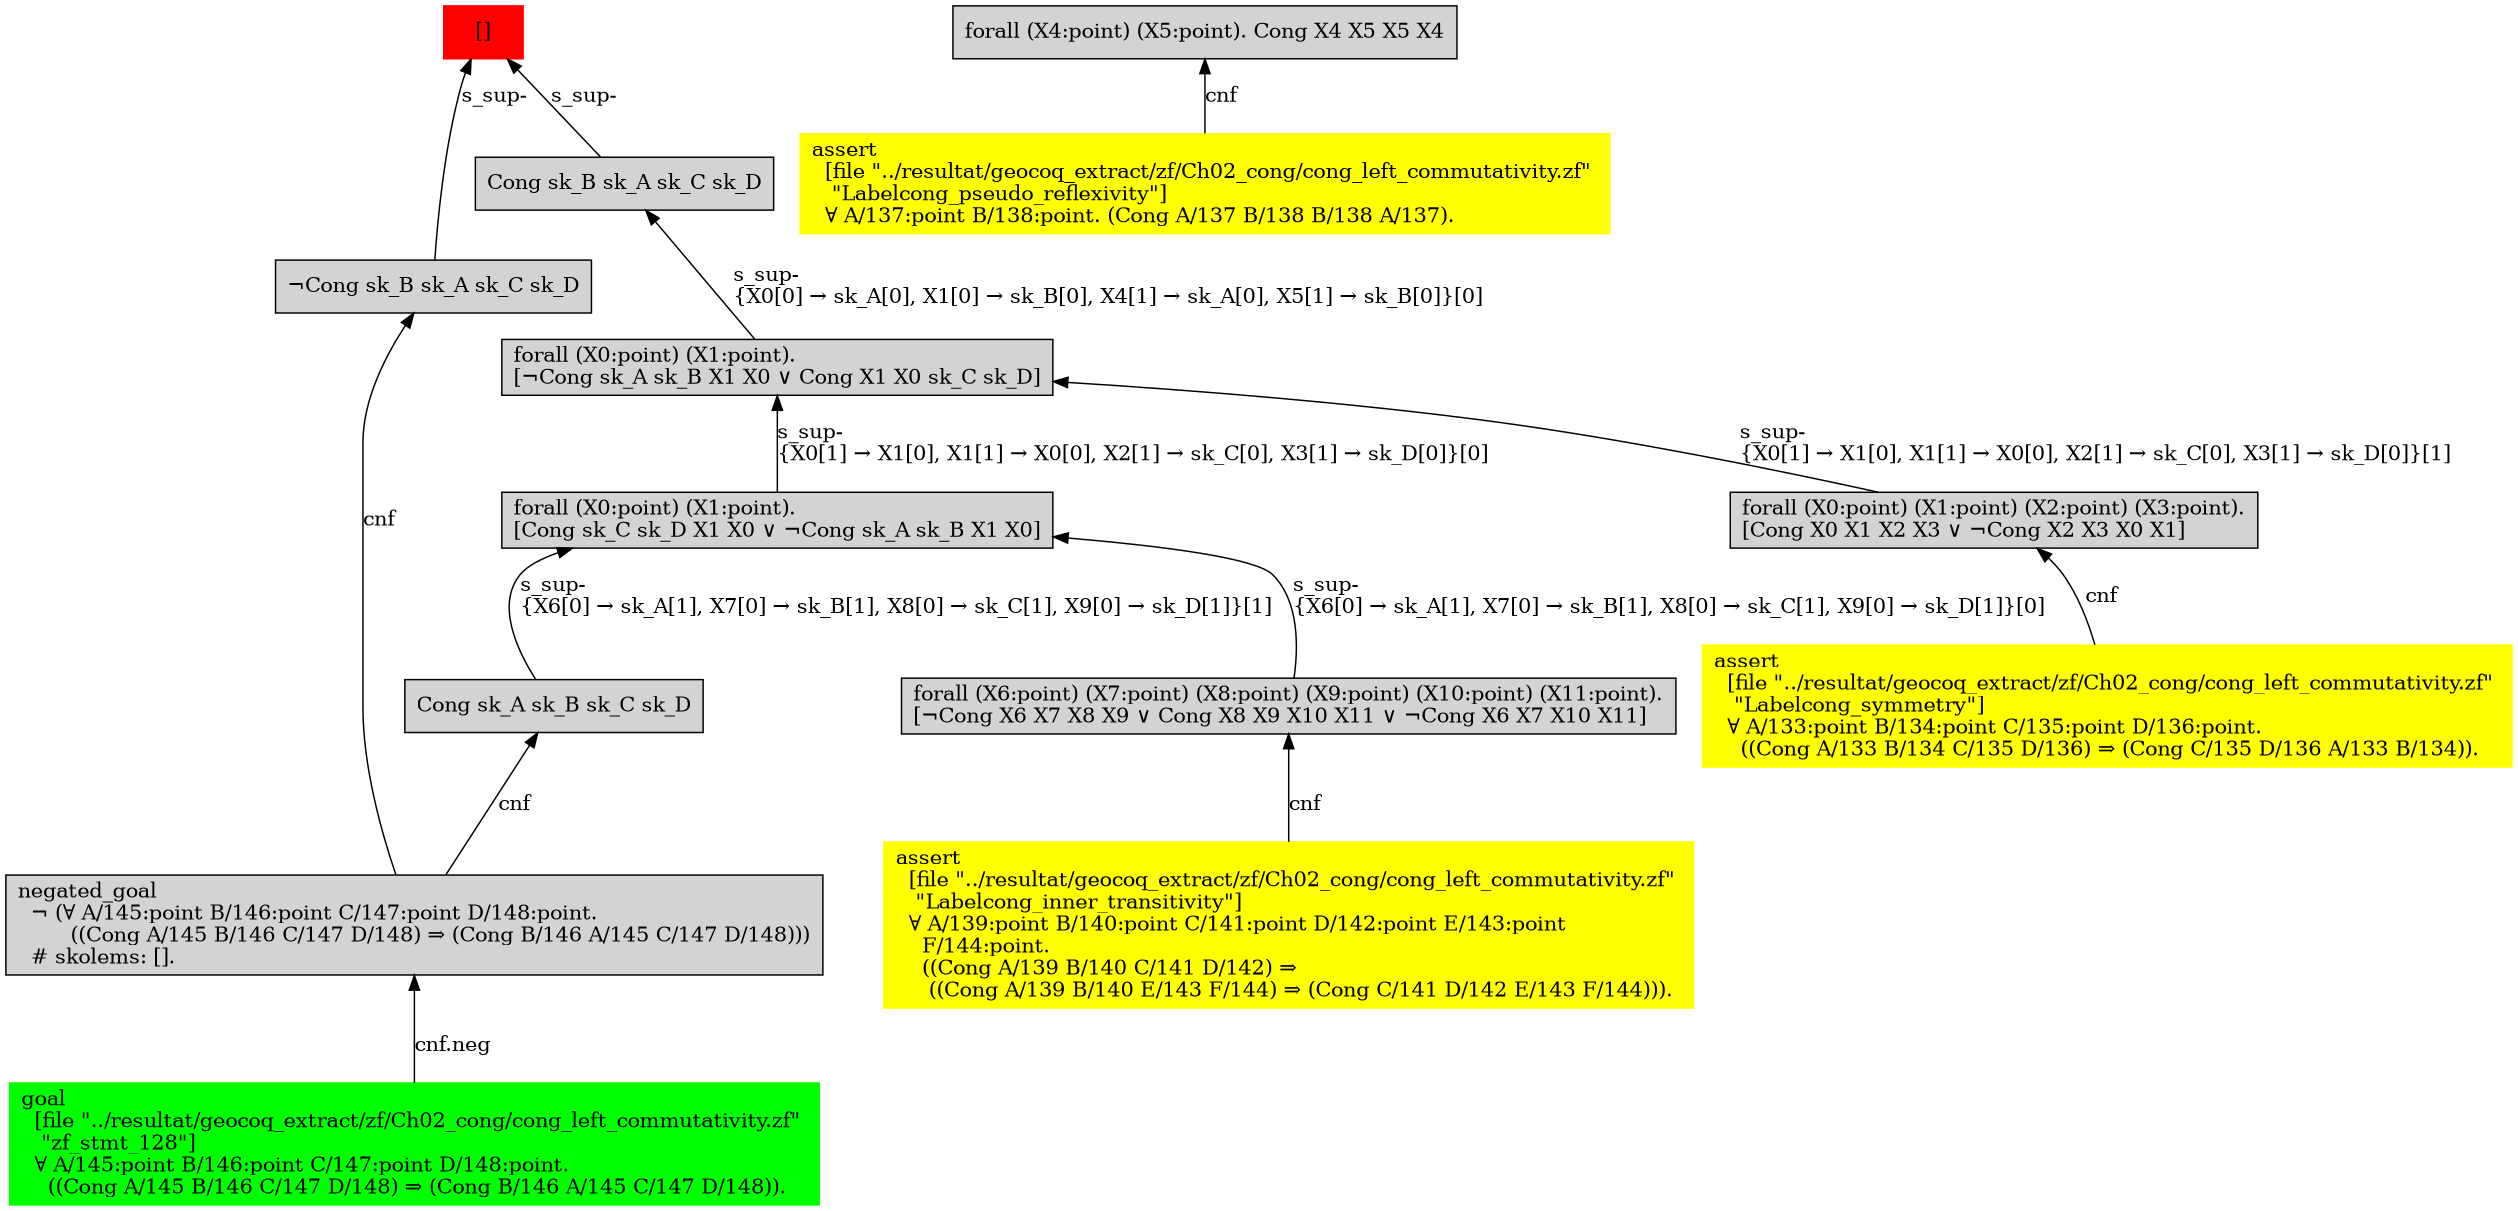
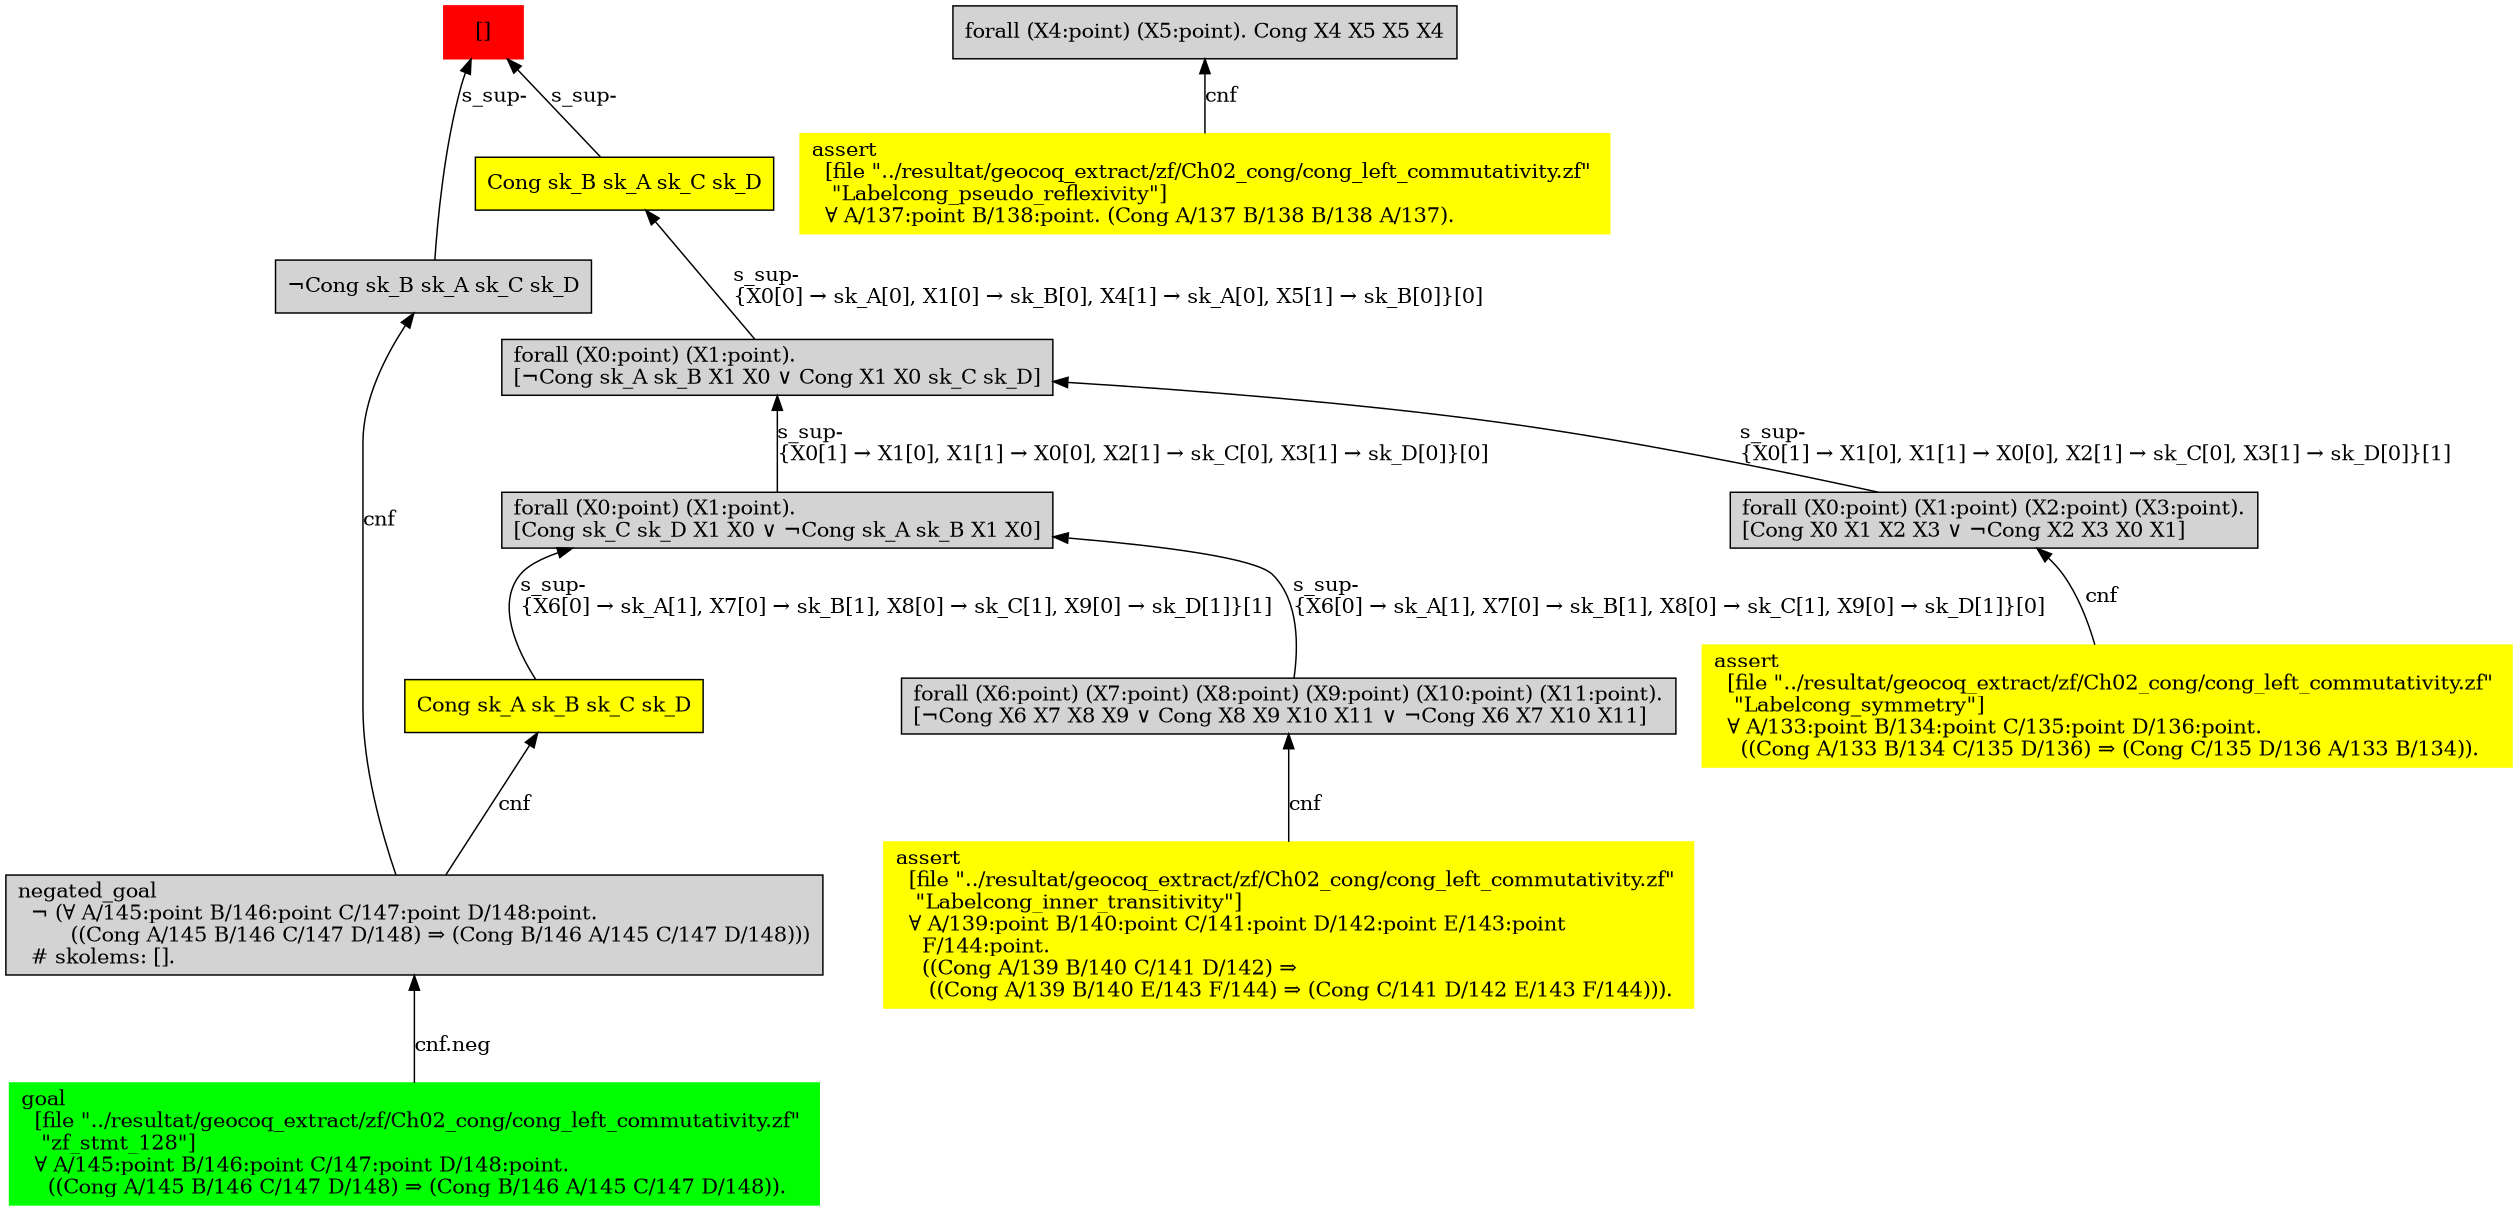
(625, 184) -> (625, 184)
(554, 706) -> (554, 706)
